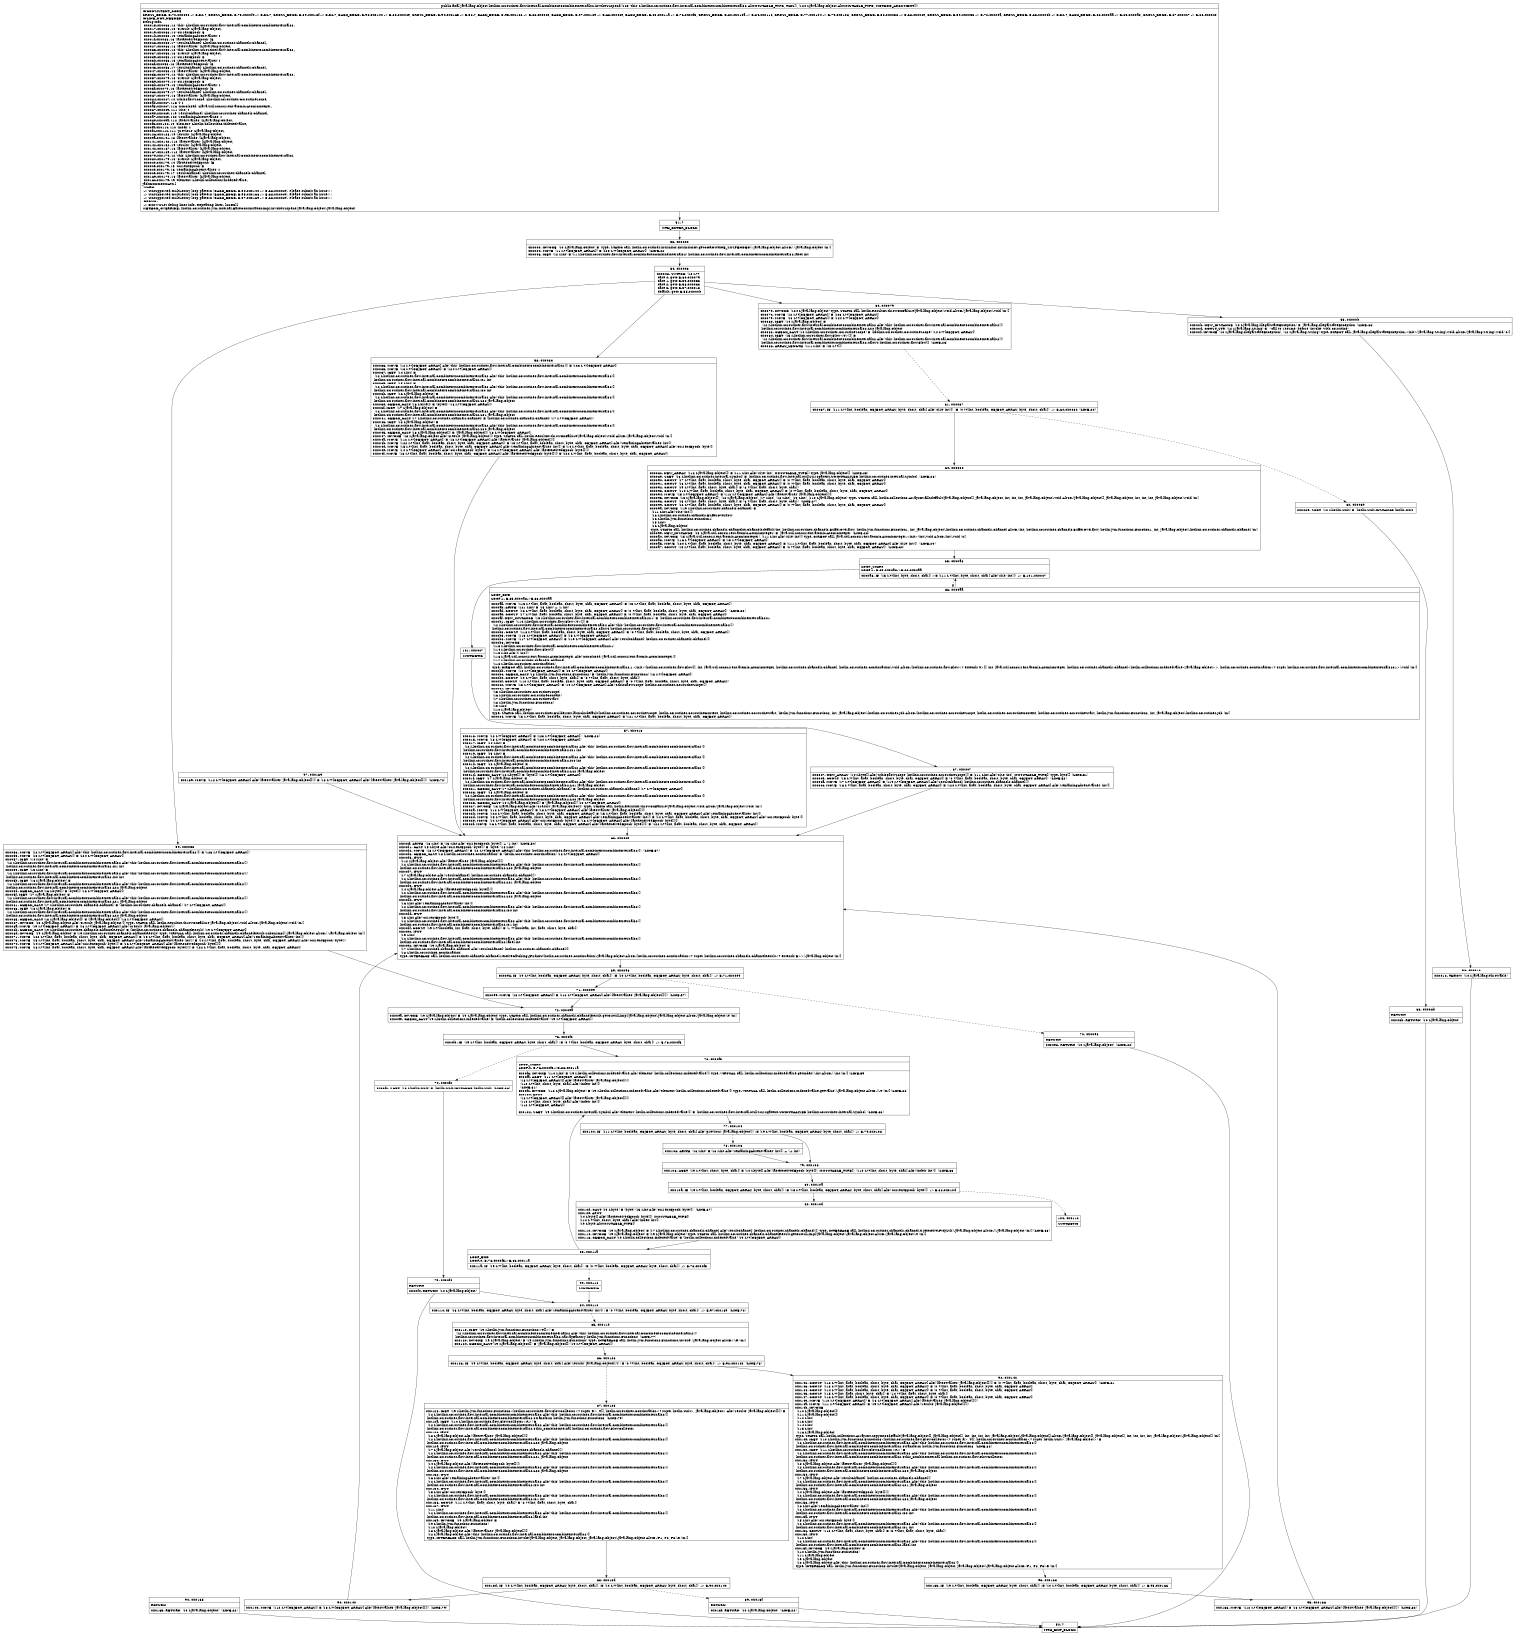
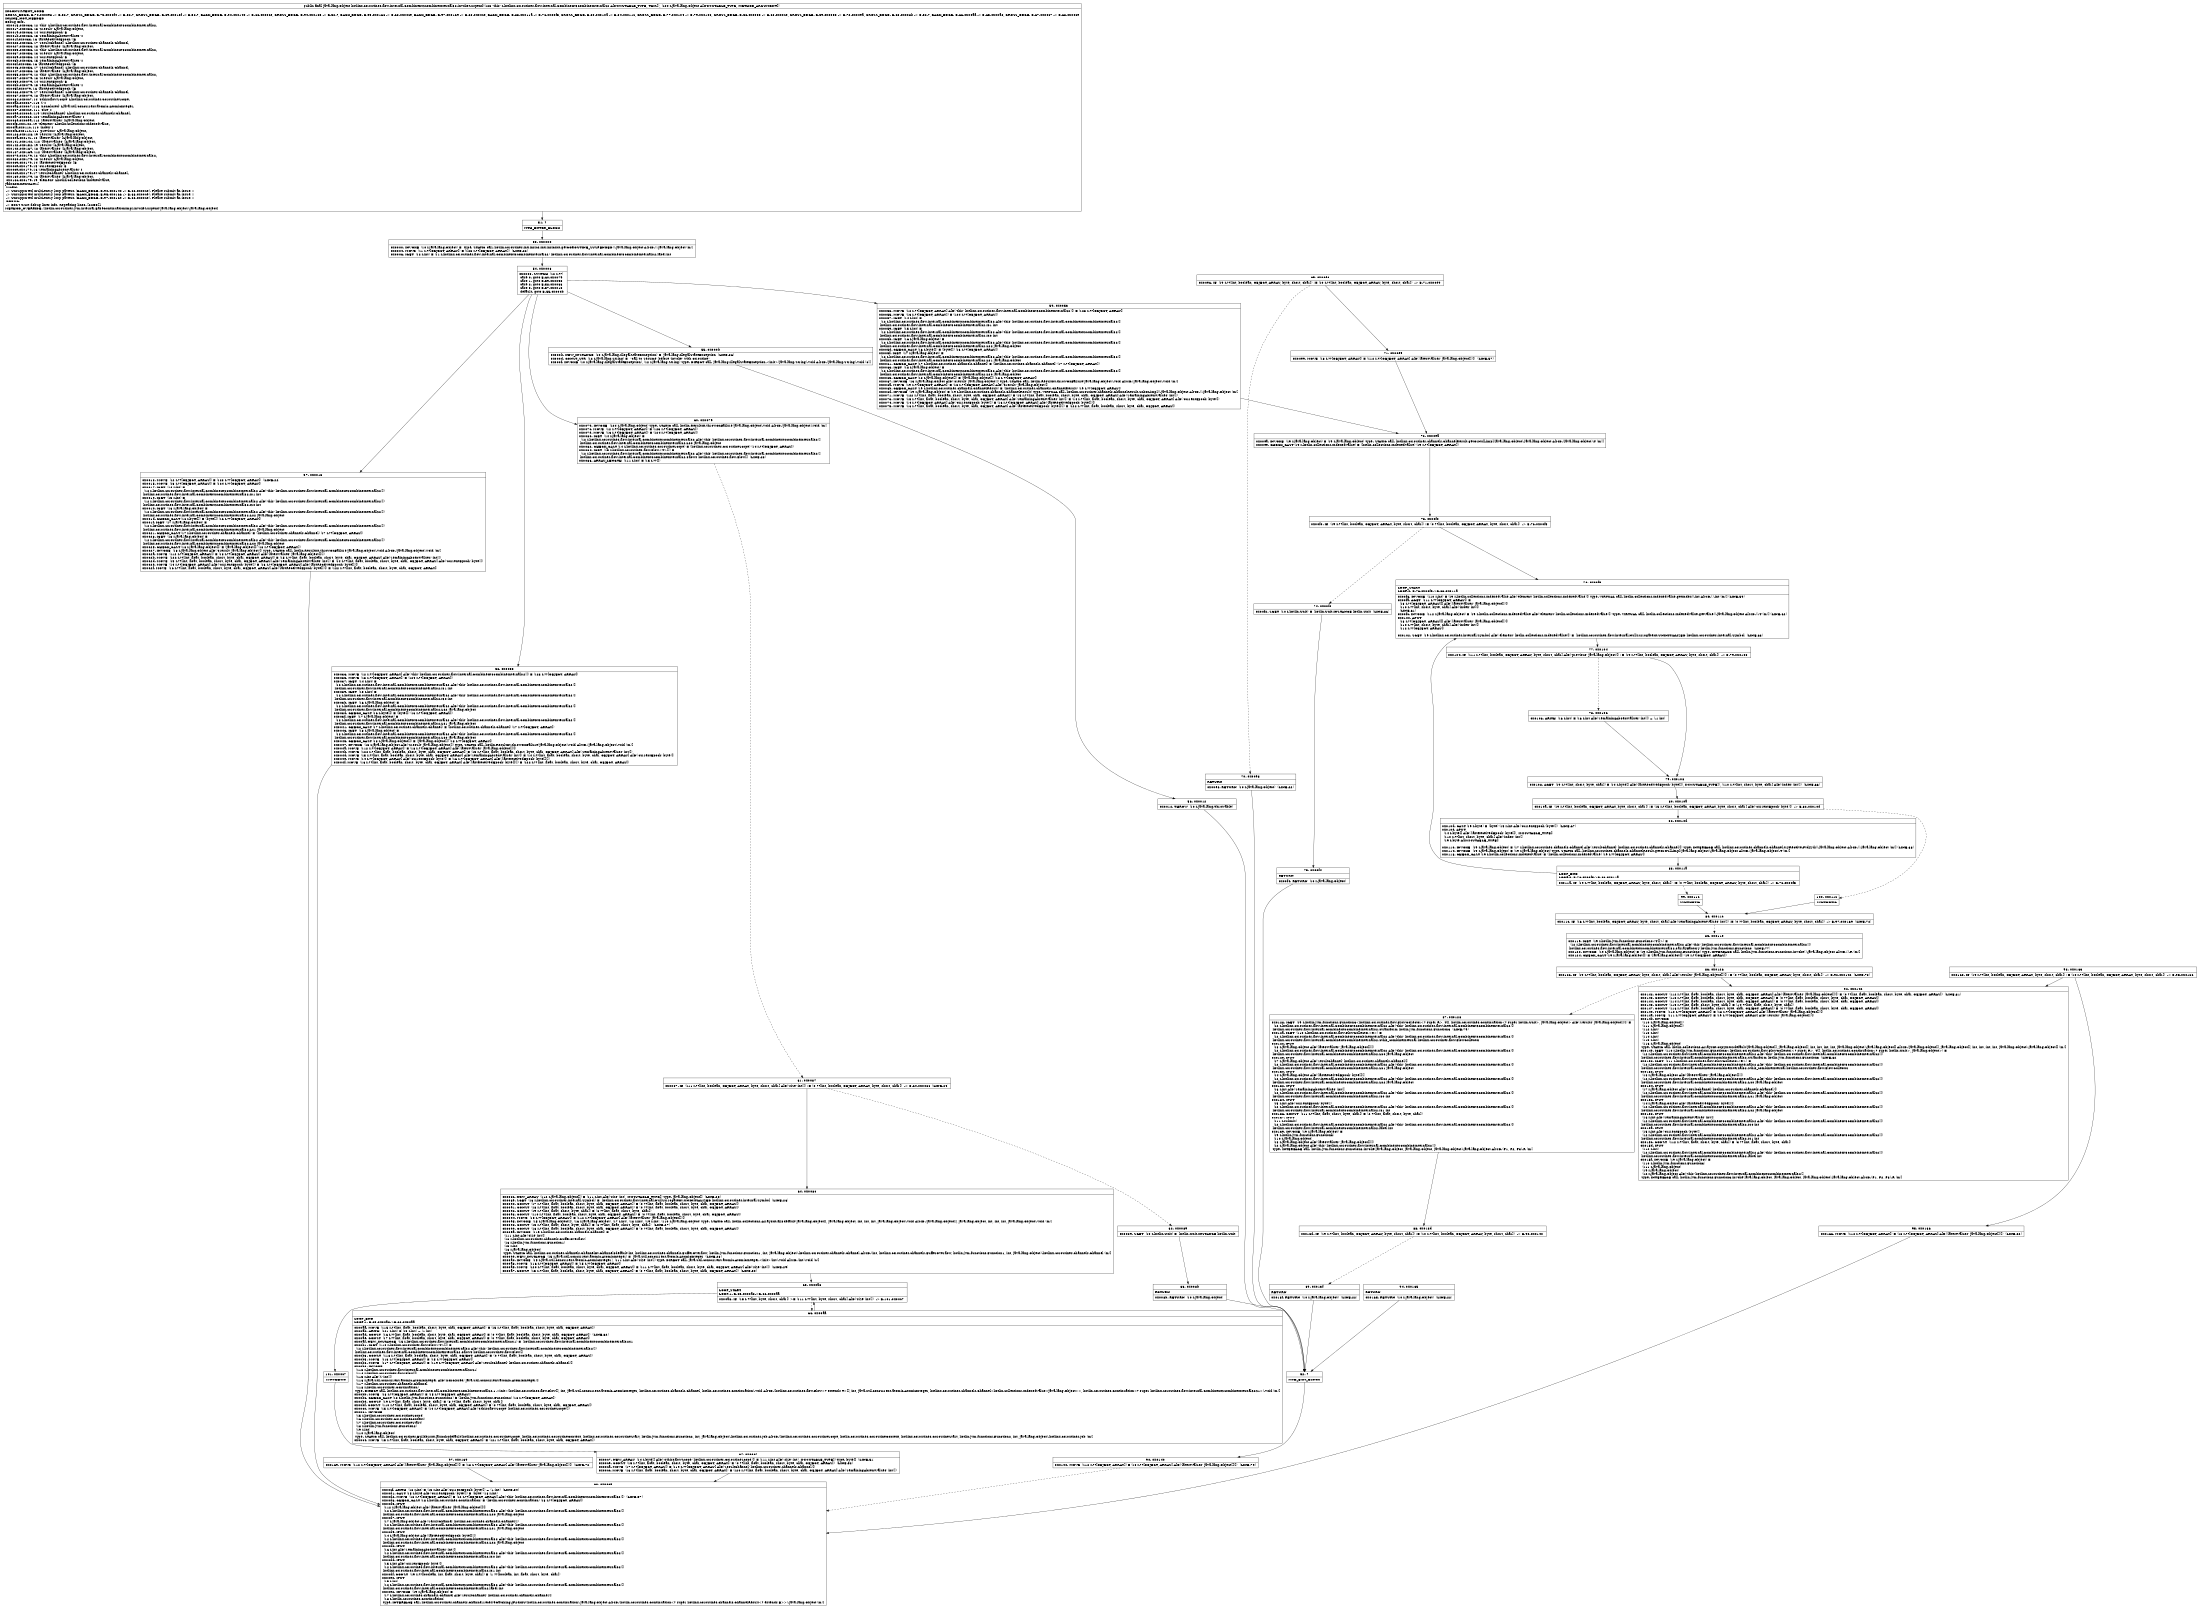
none -> (445, 383)
(620, 962) -> none
(359, 1269) -> (974, 1489)
(516, 1297) -> (1781, 908)
(435, 1510) -> (1284, 1121)
(1044, 1572) -> (2055, 982)
(478, 1594) -> (1291, 1436)
